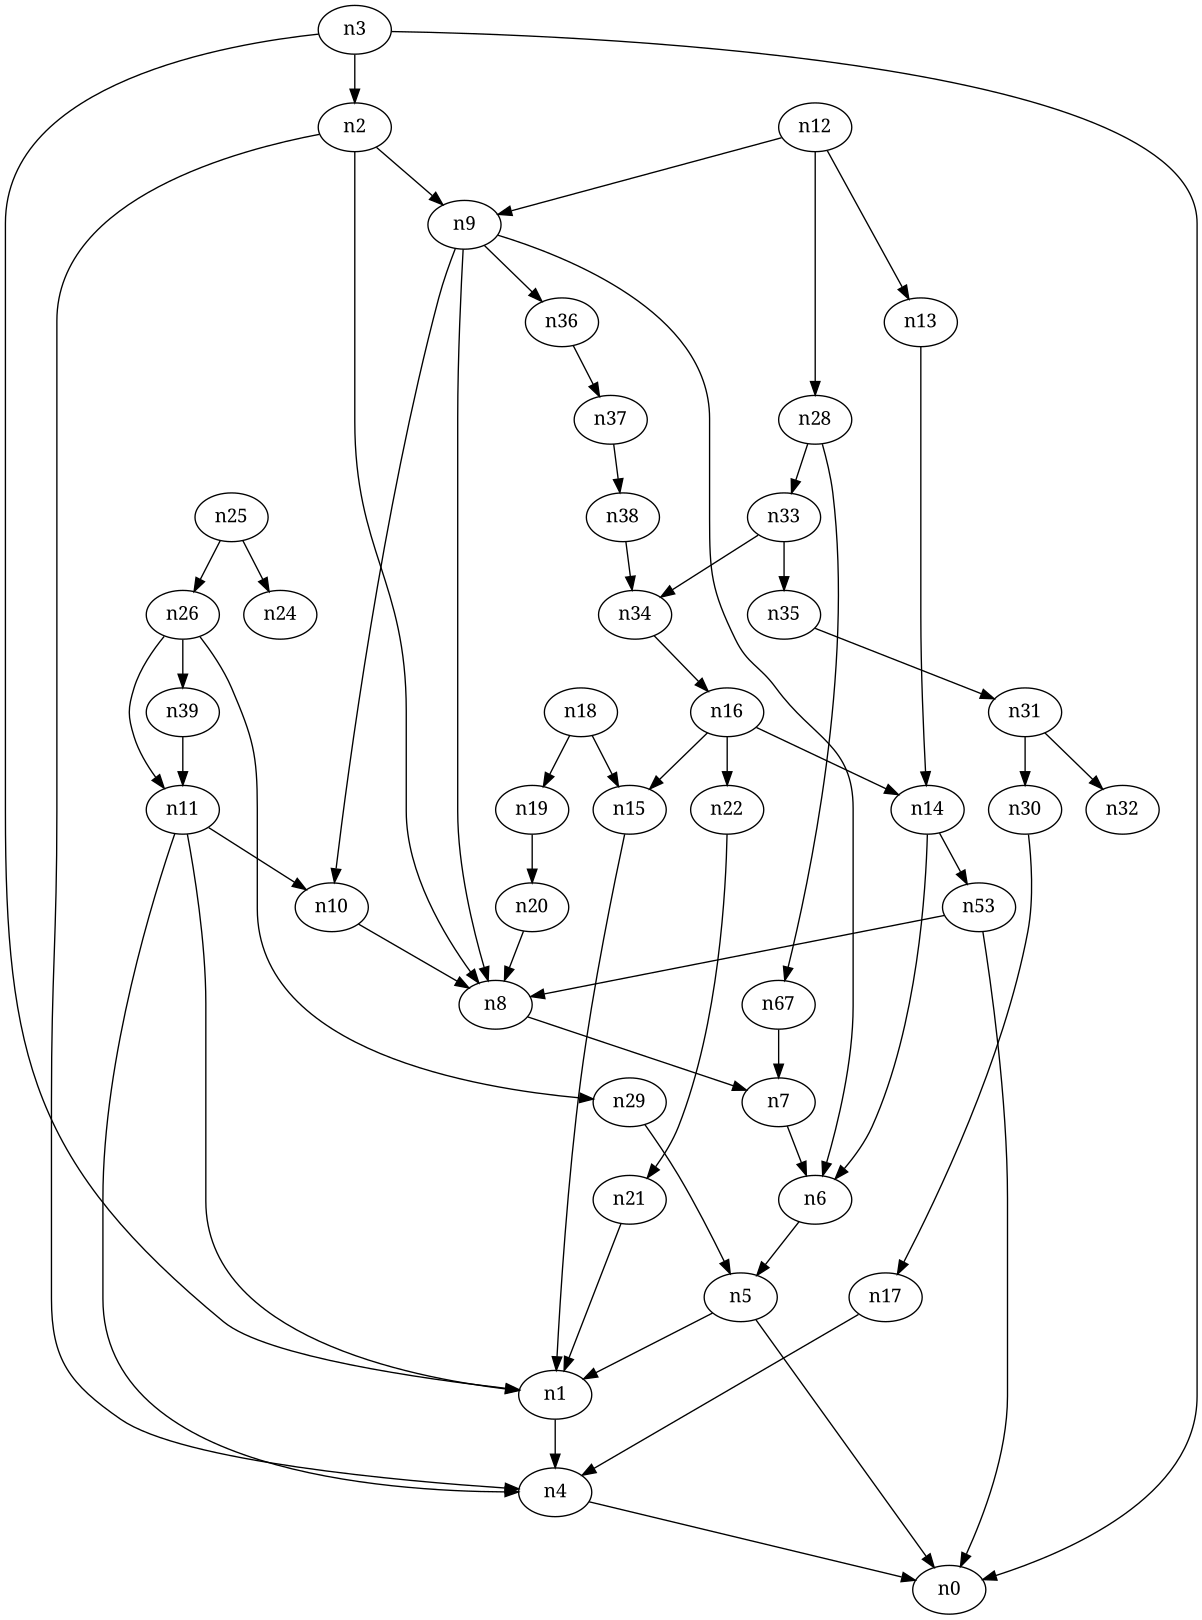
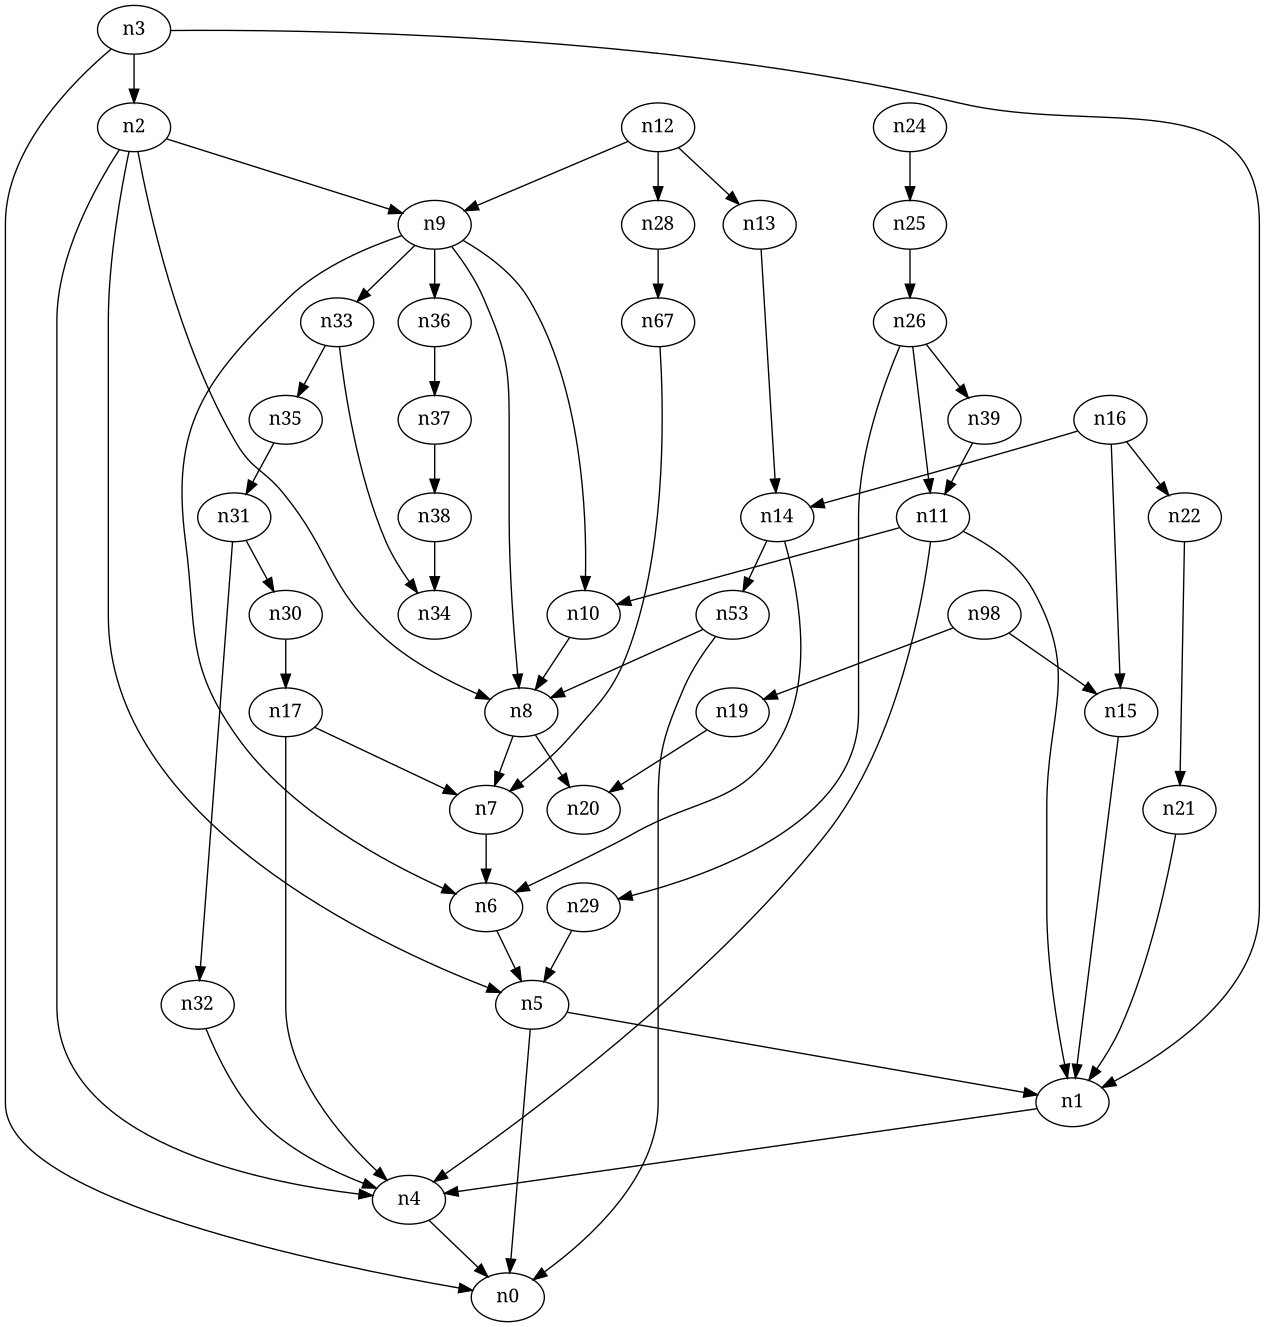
(802, 462) -> (391, 269)
(253, 560) -> (910, 169)
(676, 659) -> none
none -> (116, 663)
(581, 712) -> (984, 615)
none -> (380, 758)
(516, 949) -> (545, 750)
none -> (266, 1125)
